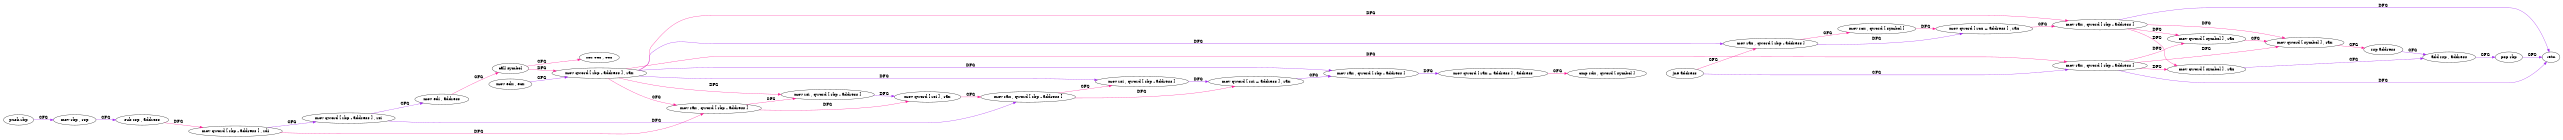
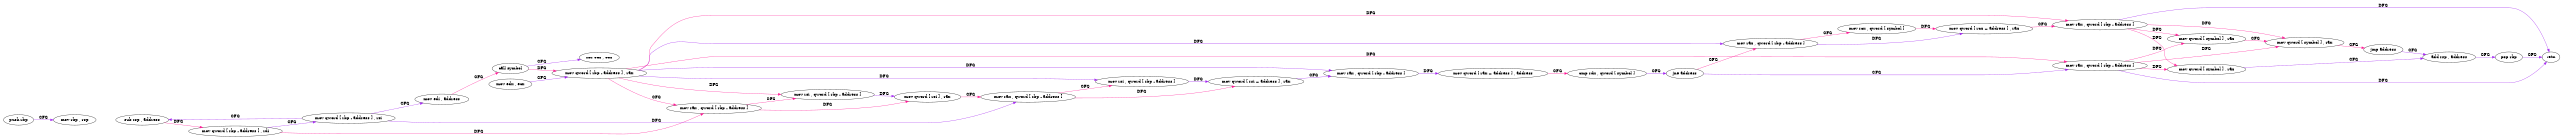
(2383, 50) -> (2383, 50)
(552, 63) -> (552, 63)
none -> (1655, 73)
(104, 120) -> (237, 119)
